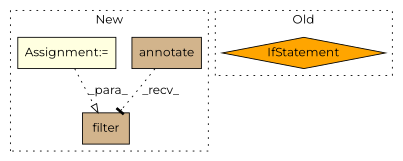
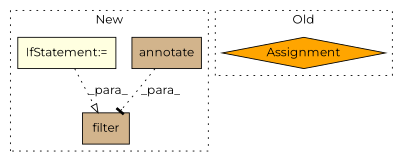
(67, 53) -> (67, 53)
(304, 53) -> (304, 53)
(161, 91) -> (161, 91)
